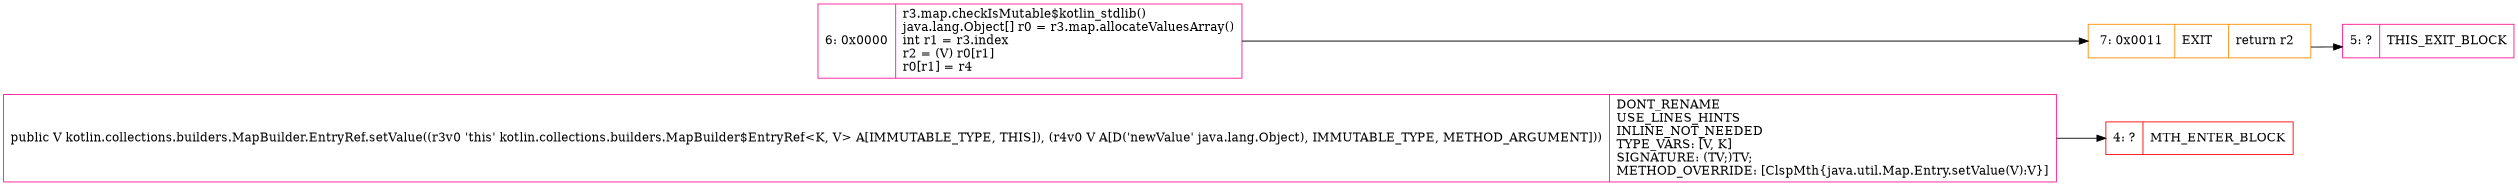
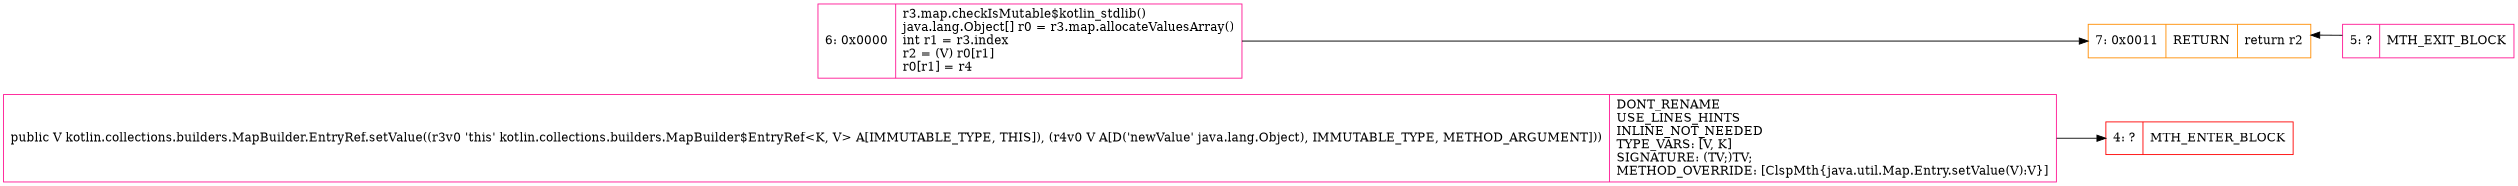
(2197, 41) -> (2202, 41)
(2447, 41) -> (2447, 41)
(2322, 47) -> (2331, 35)
